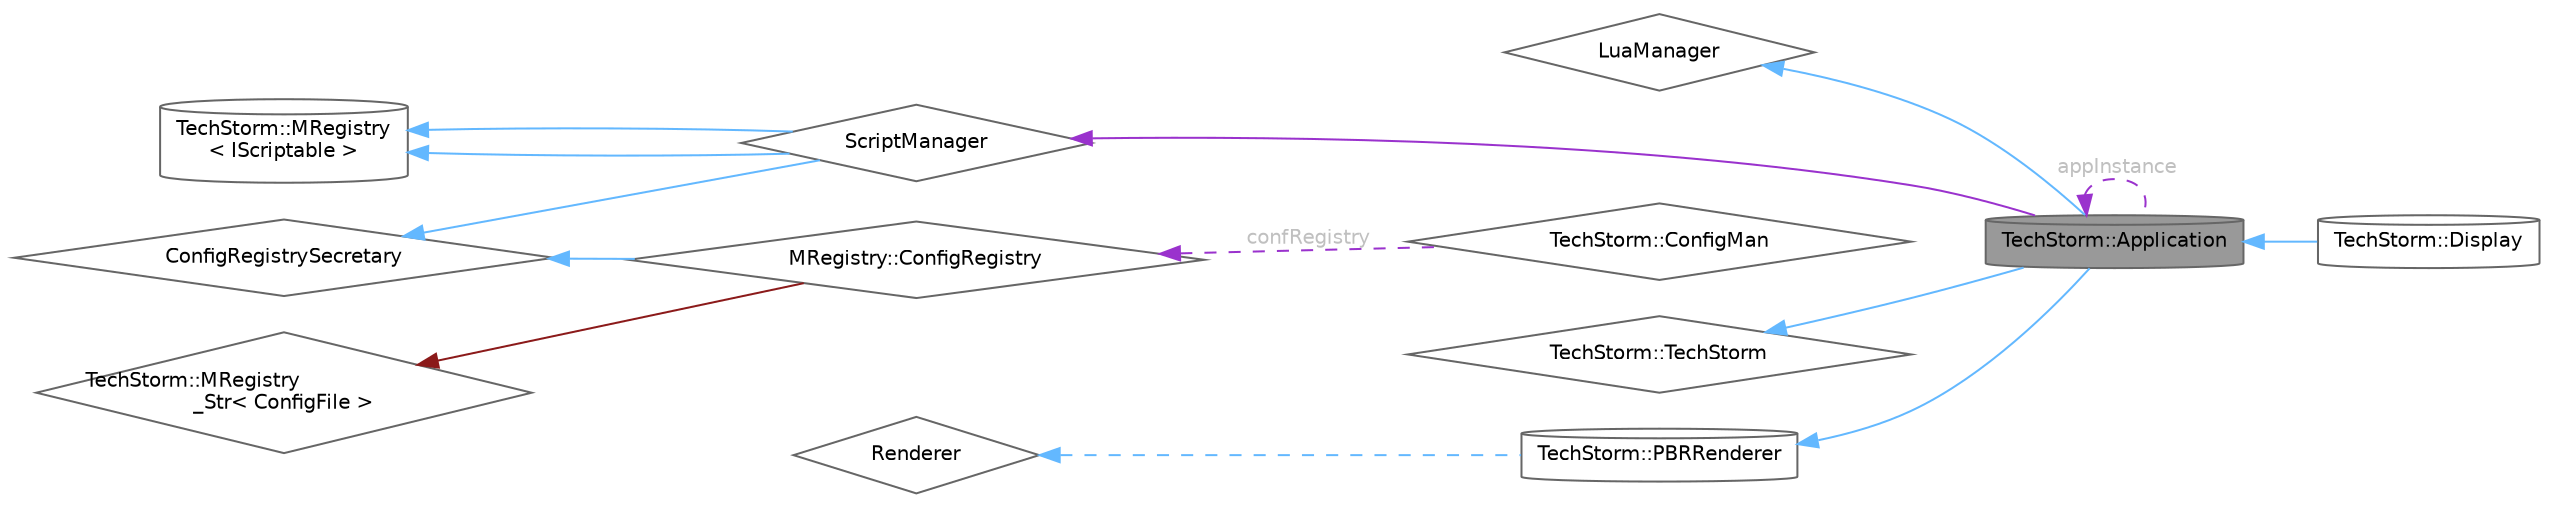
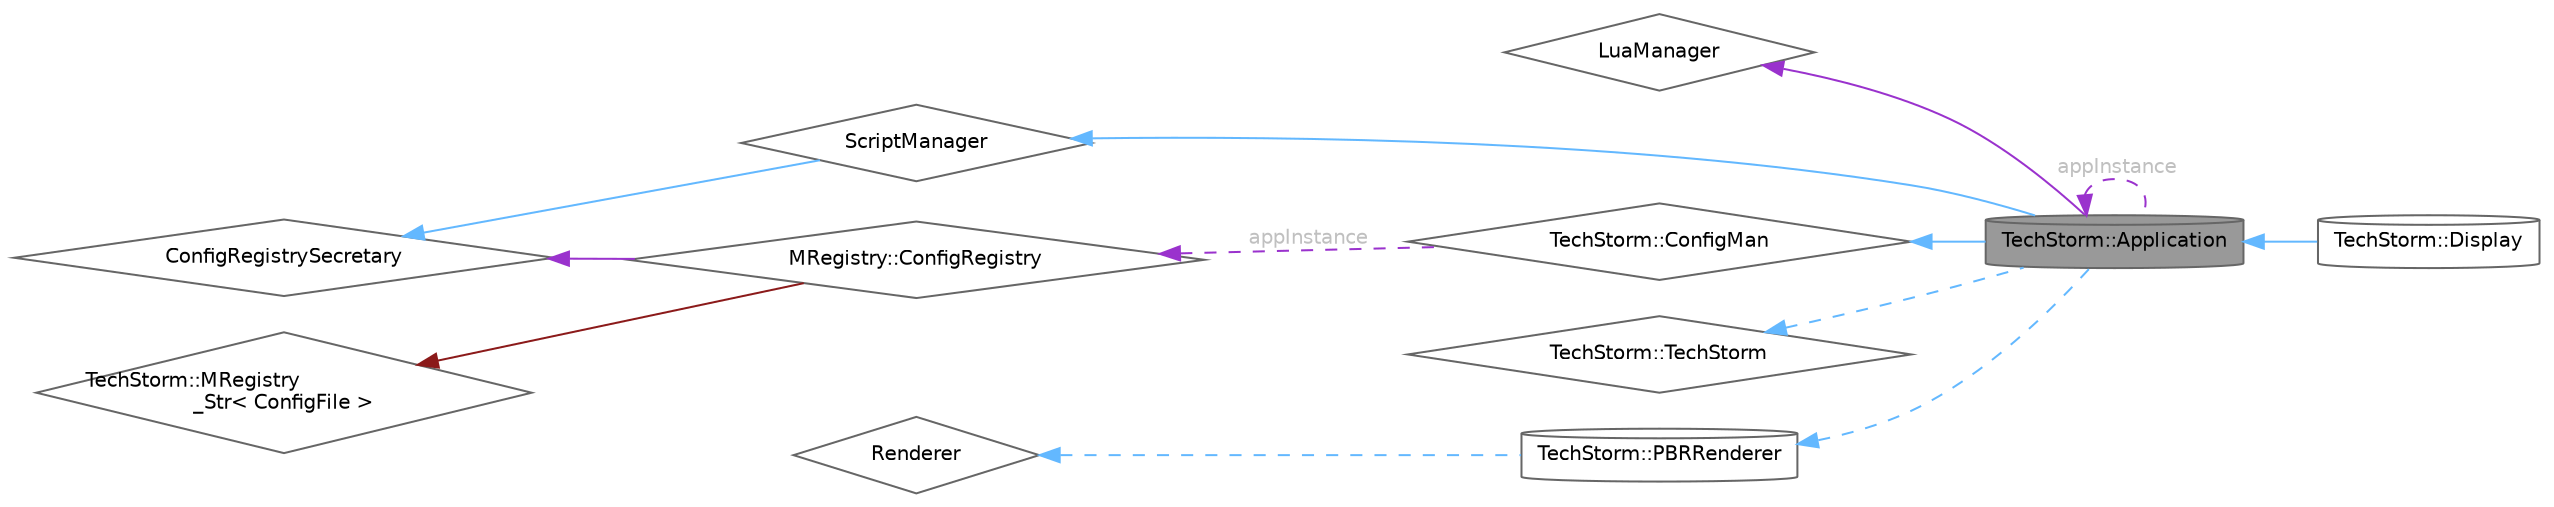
(1946, 117) -> (1946, 117)
(284, 141) -> none
(1566, 149) -> (1566, 149)
(1306, 239) -> (1306, 239)
none -> (1959, 242)
(602, 259) -> (602, 259)
(1905, 300) -> (1905, 300)
(1968, 377) -> (1968, 377)
